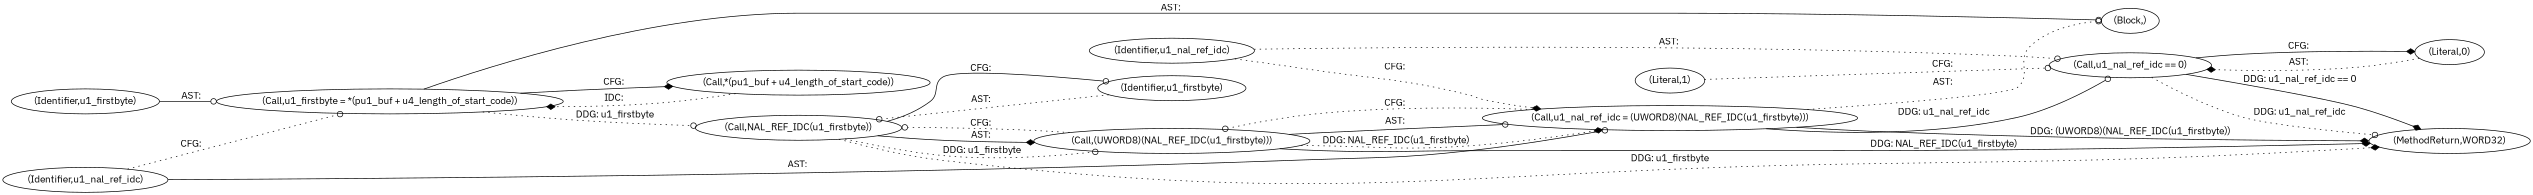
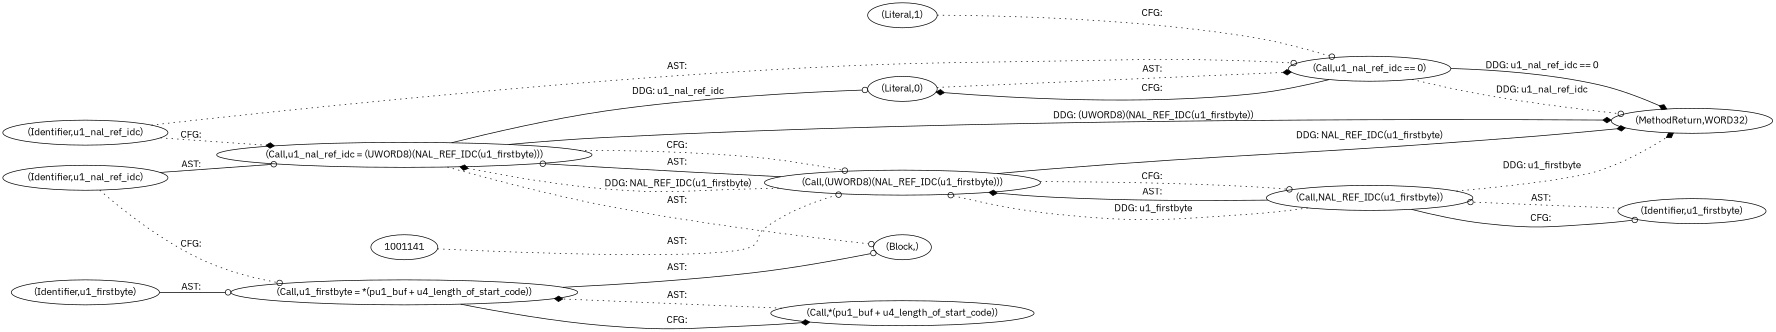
(615, 98) -> (678, 295)
(587, 121) -> none
(1940, 129) -> (655, 105)
none -> (404, 247)
